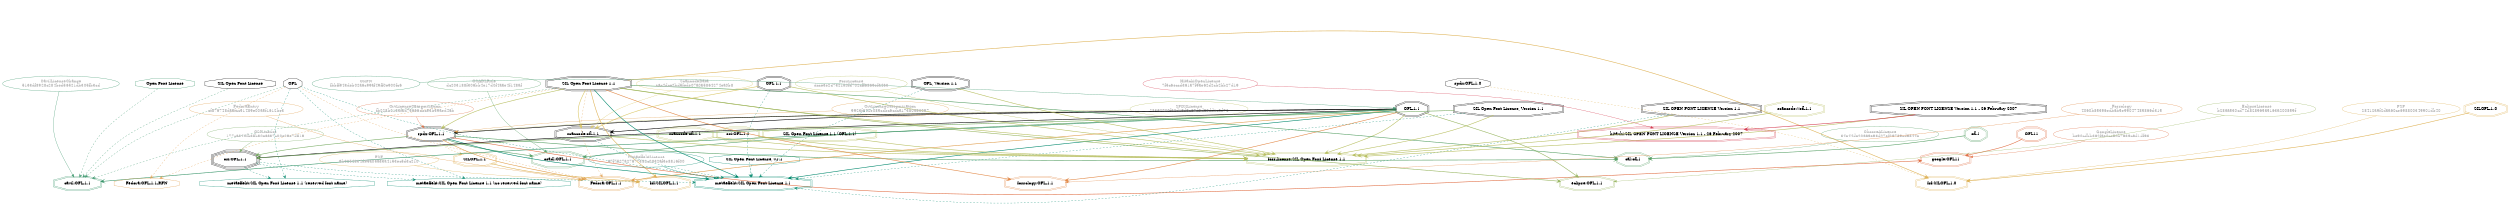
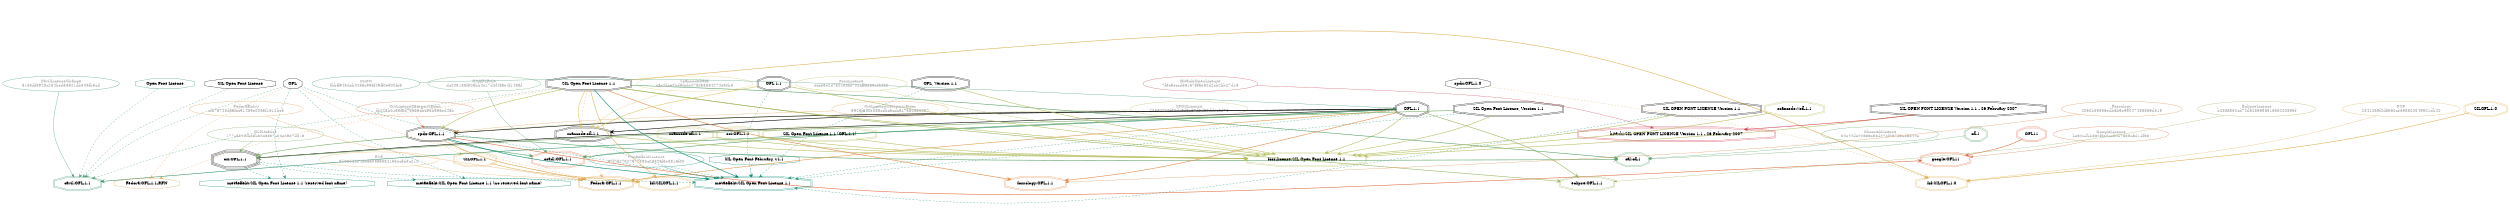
(1108, 139) -> (1108, 139)
(1809, 151) -> (1809, 151)
(558, 160) -> (558, 160)
(754, 160) -> (754, 160)
